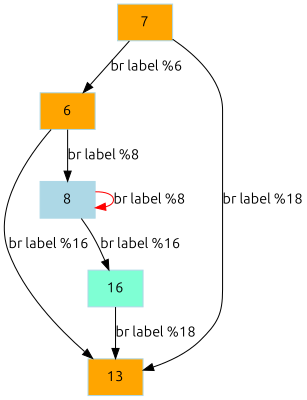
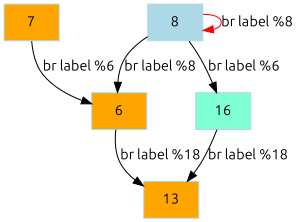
(68, 150) -> (127, 56)
(223, 211) -> none
(49, 244) -> (161, 155)
(141, 244) -> (244, 67)
